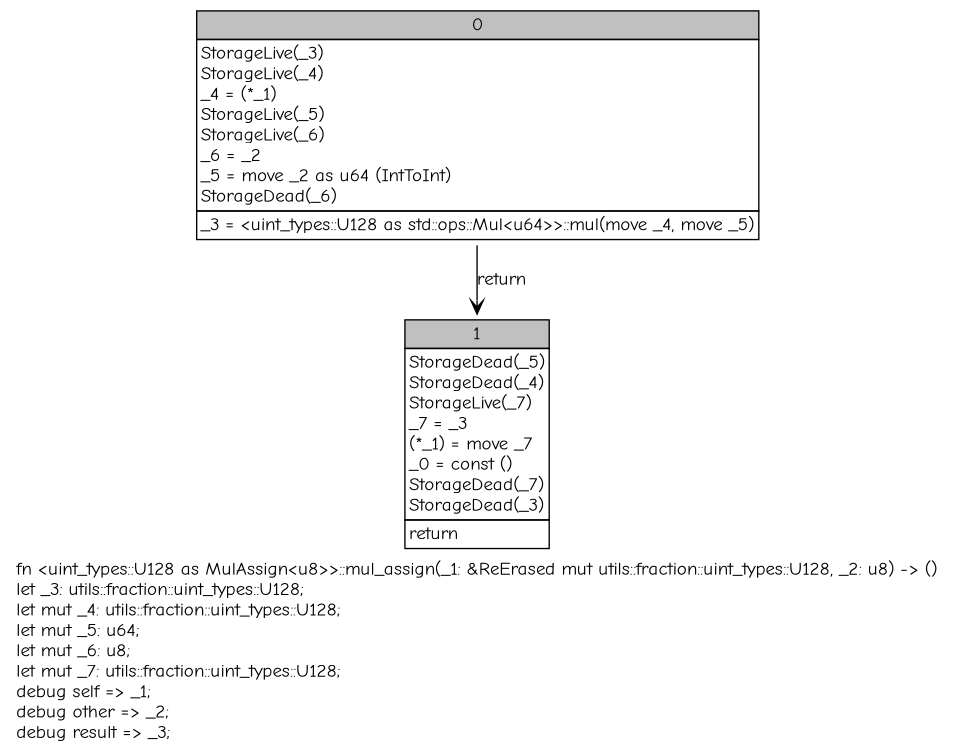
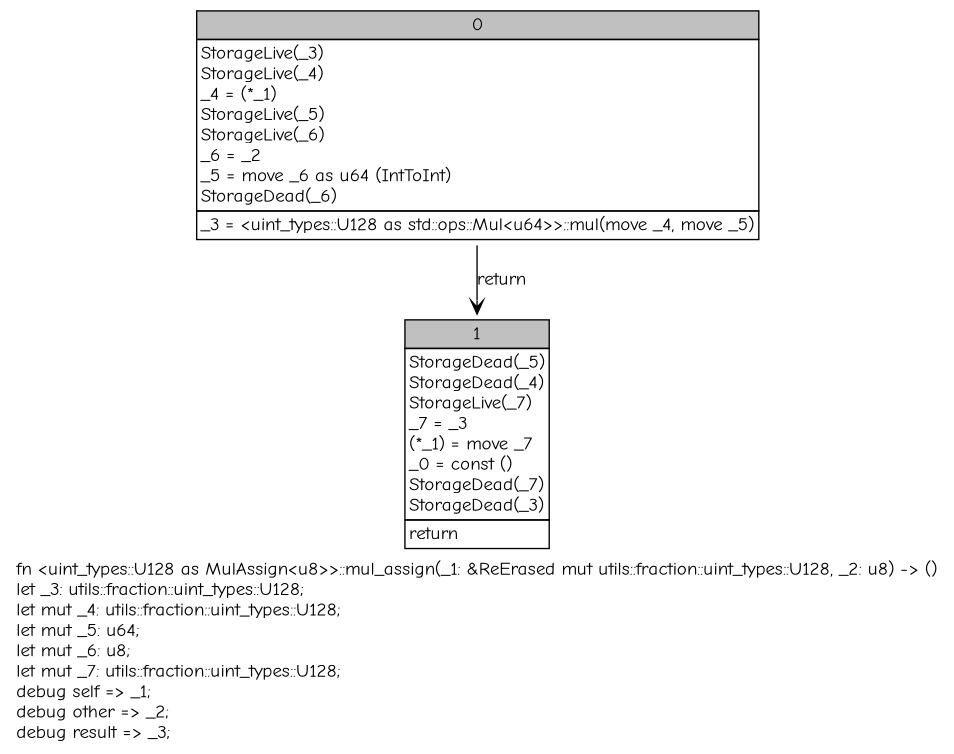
(326, 176) -> (326, 176)
